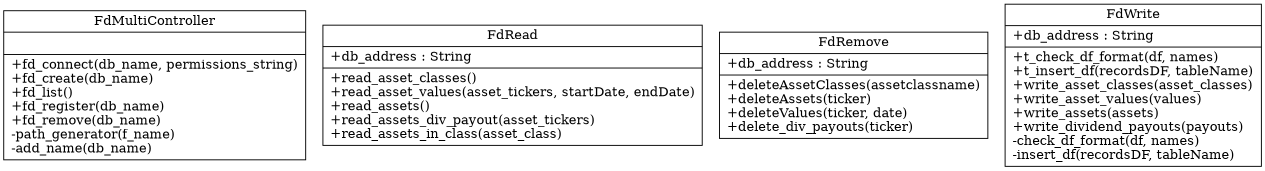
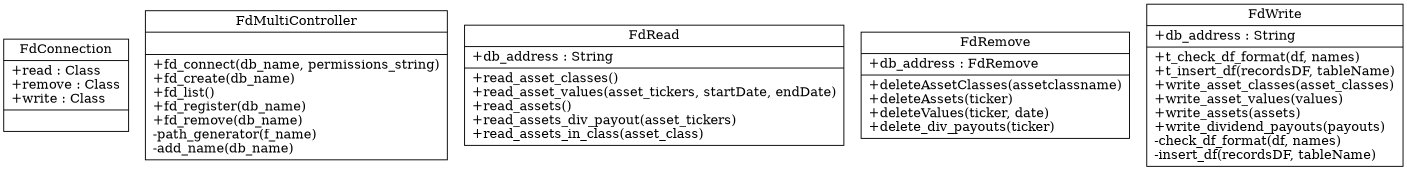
(798, 64) -> (954, 64)
none -> (66, 85)
